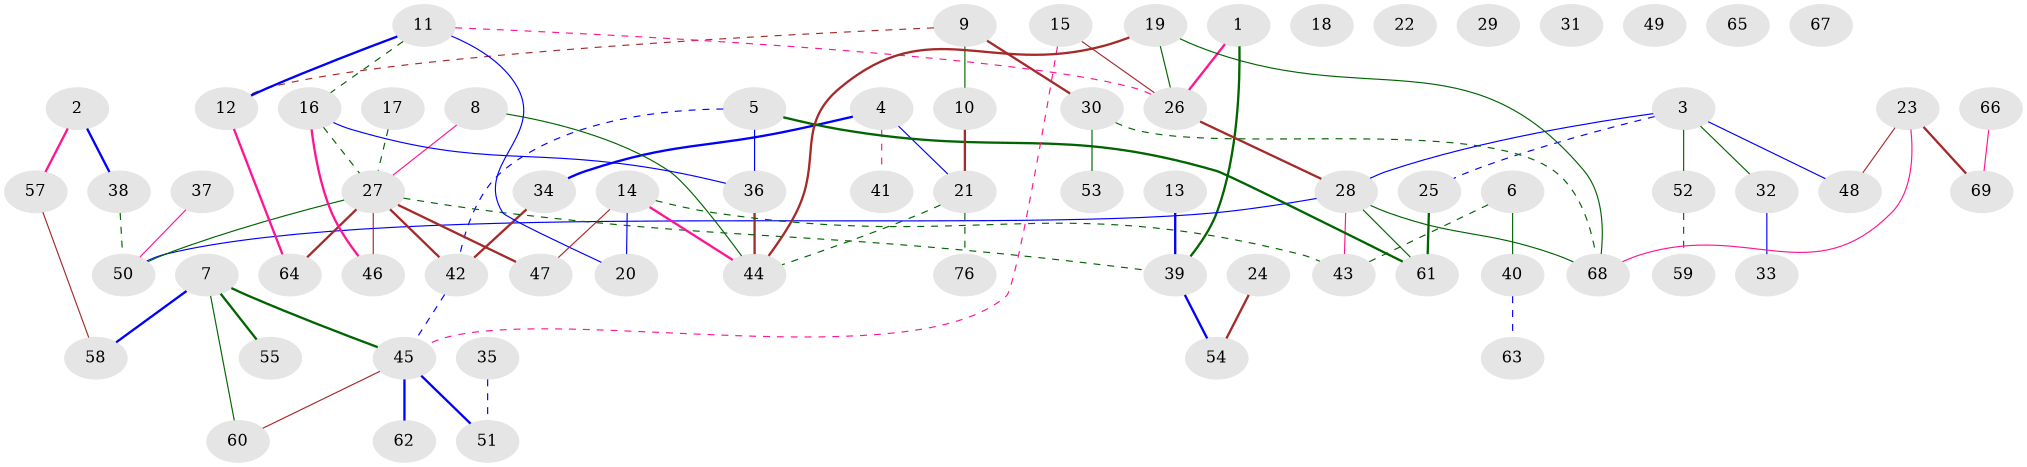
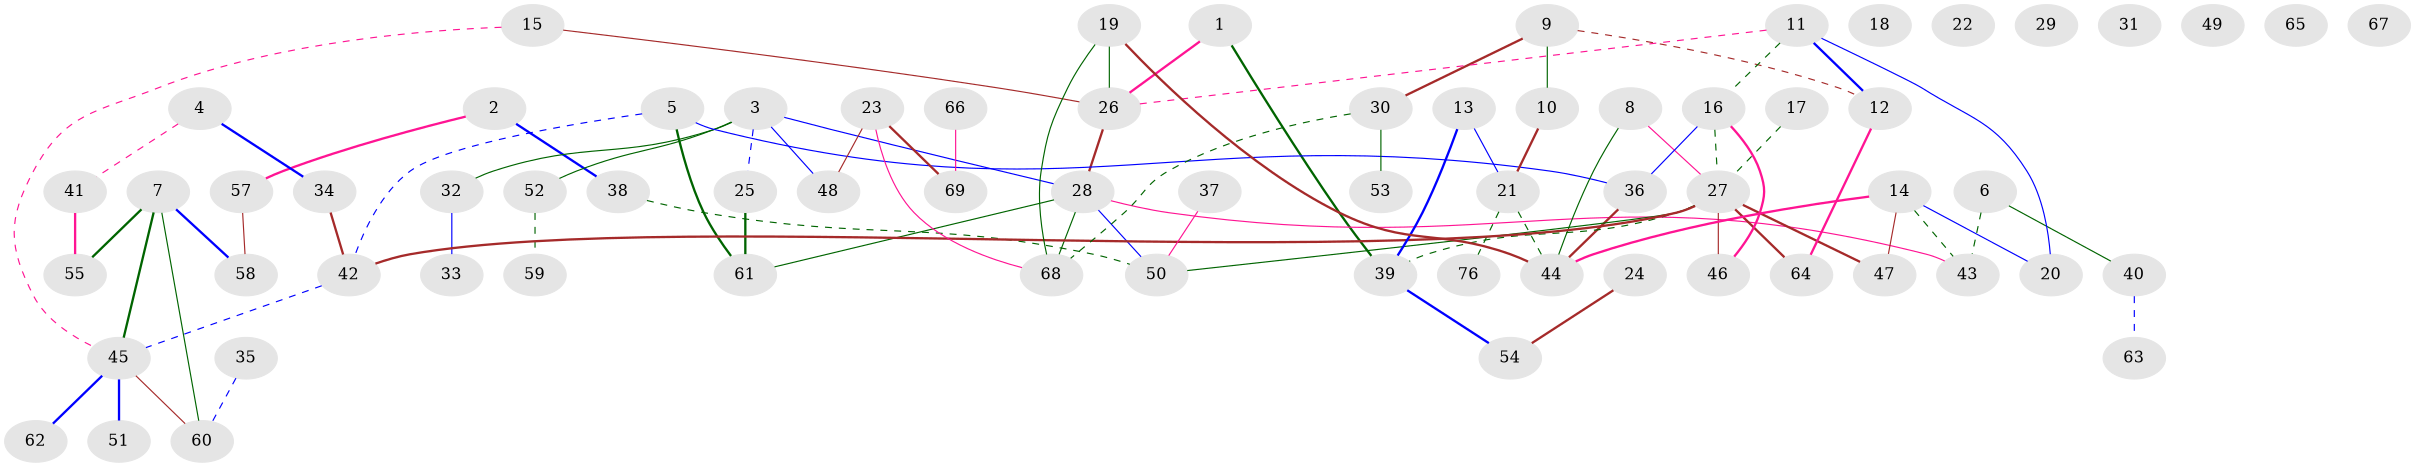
(923, 150) -> (1486, 150)
none -> (75, 234)
(488, 400) -> (224, 400)
